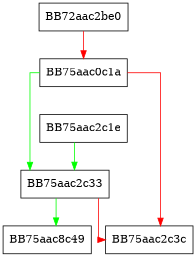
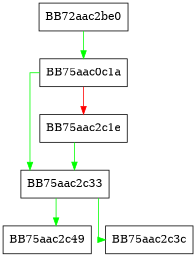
(84, 41) -> (84, 41)
(161, 129) -> (84, 97)
(98, 219) -> (98, 219)
(47, 240) -> (47, 240)
